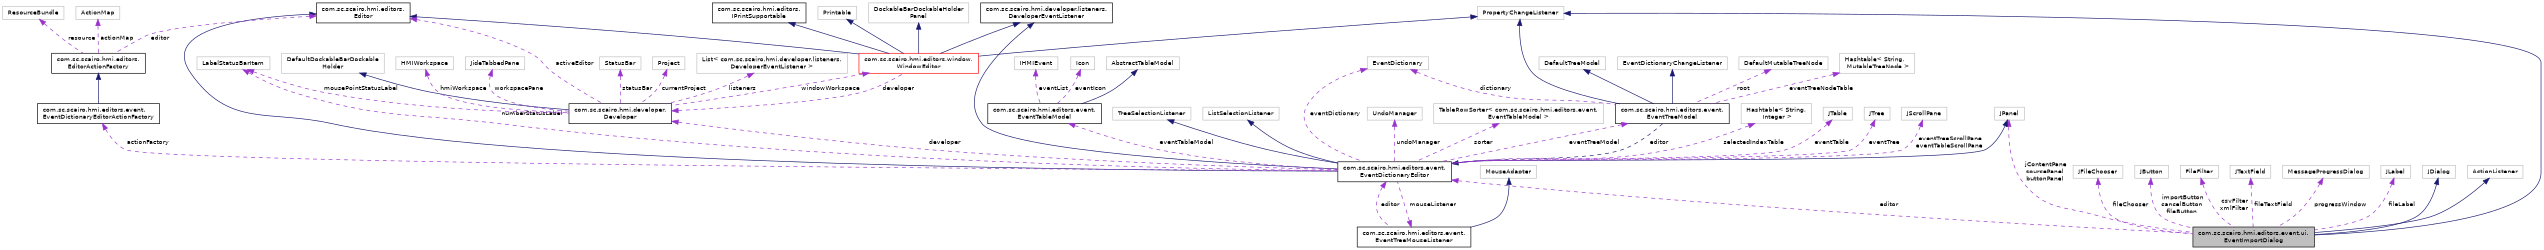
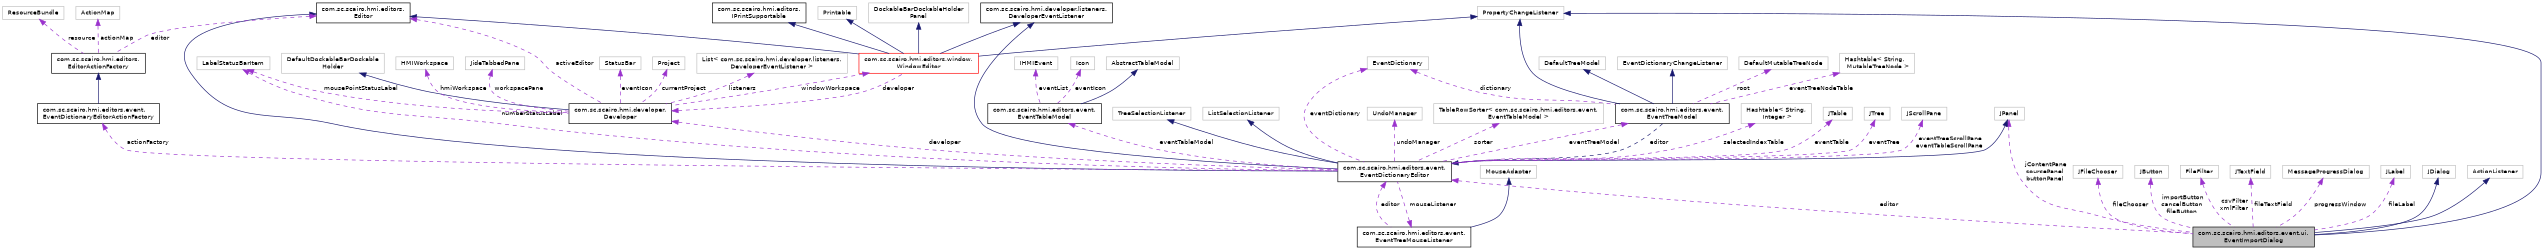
(636, 88) -> (636, 88)
